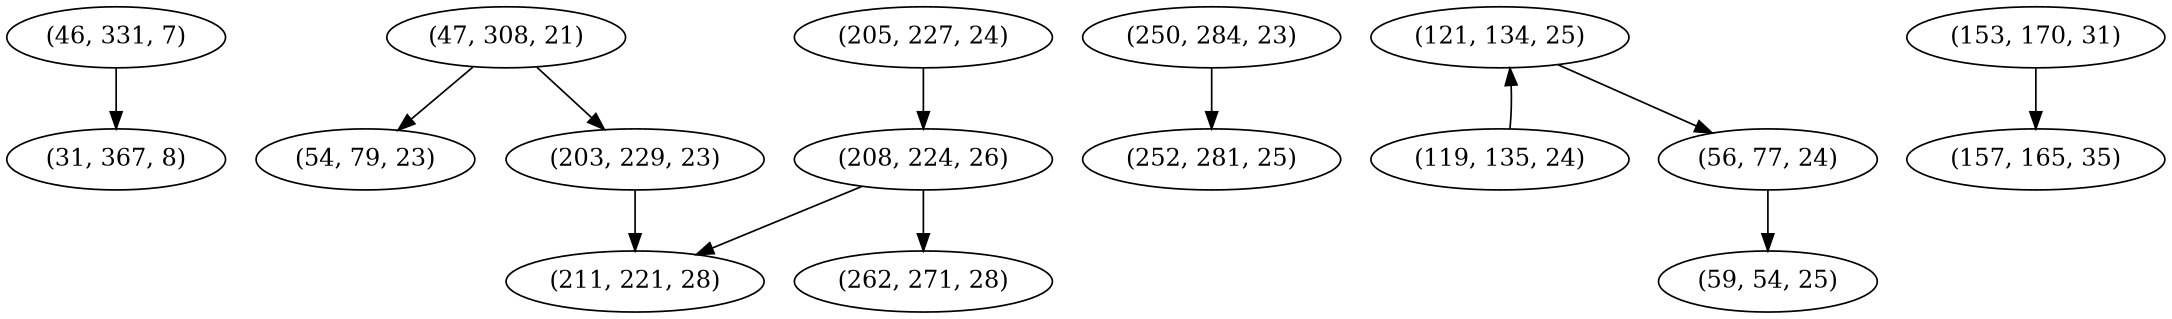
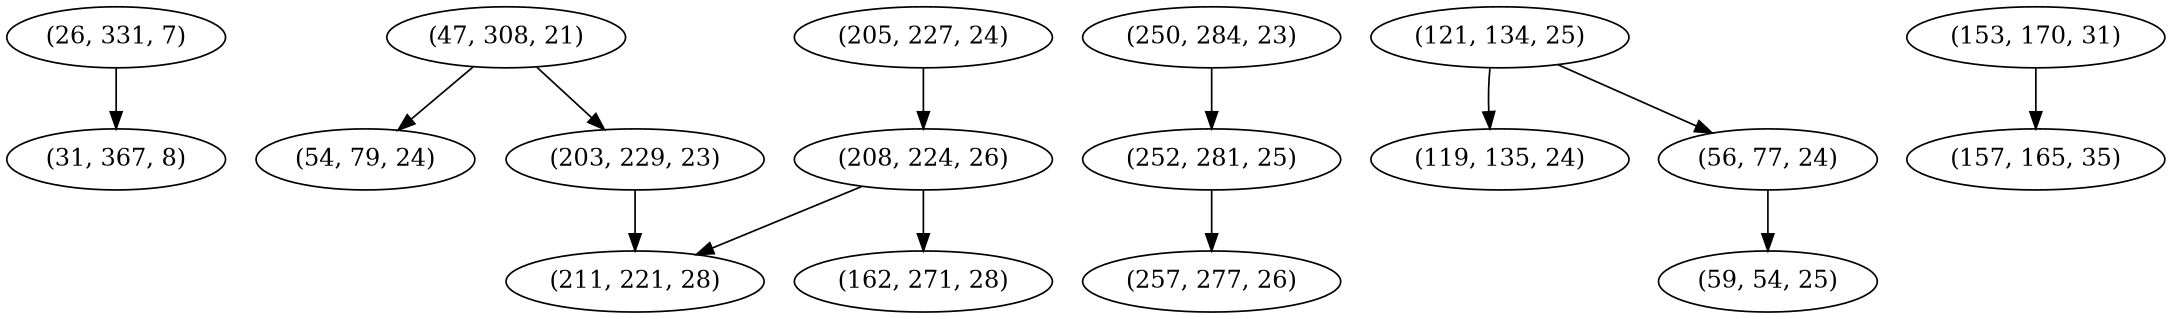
(116, 37) -> (116, 37)
(1511, 107) -> (1489, 90)
(365, 159) -> (365, 159)
(923, 282) -> (923, 282)
none -> (1212, 282)
